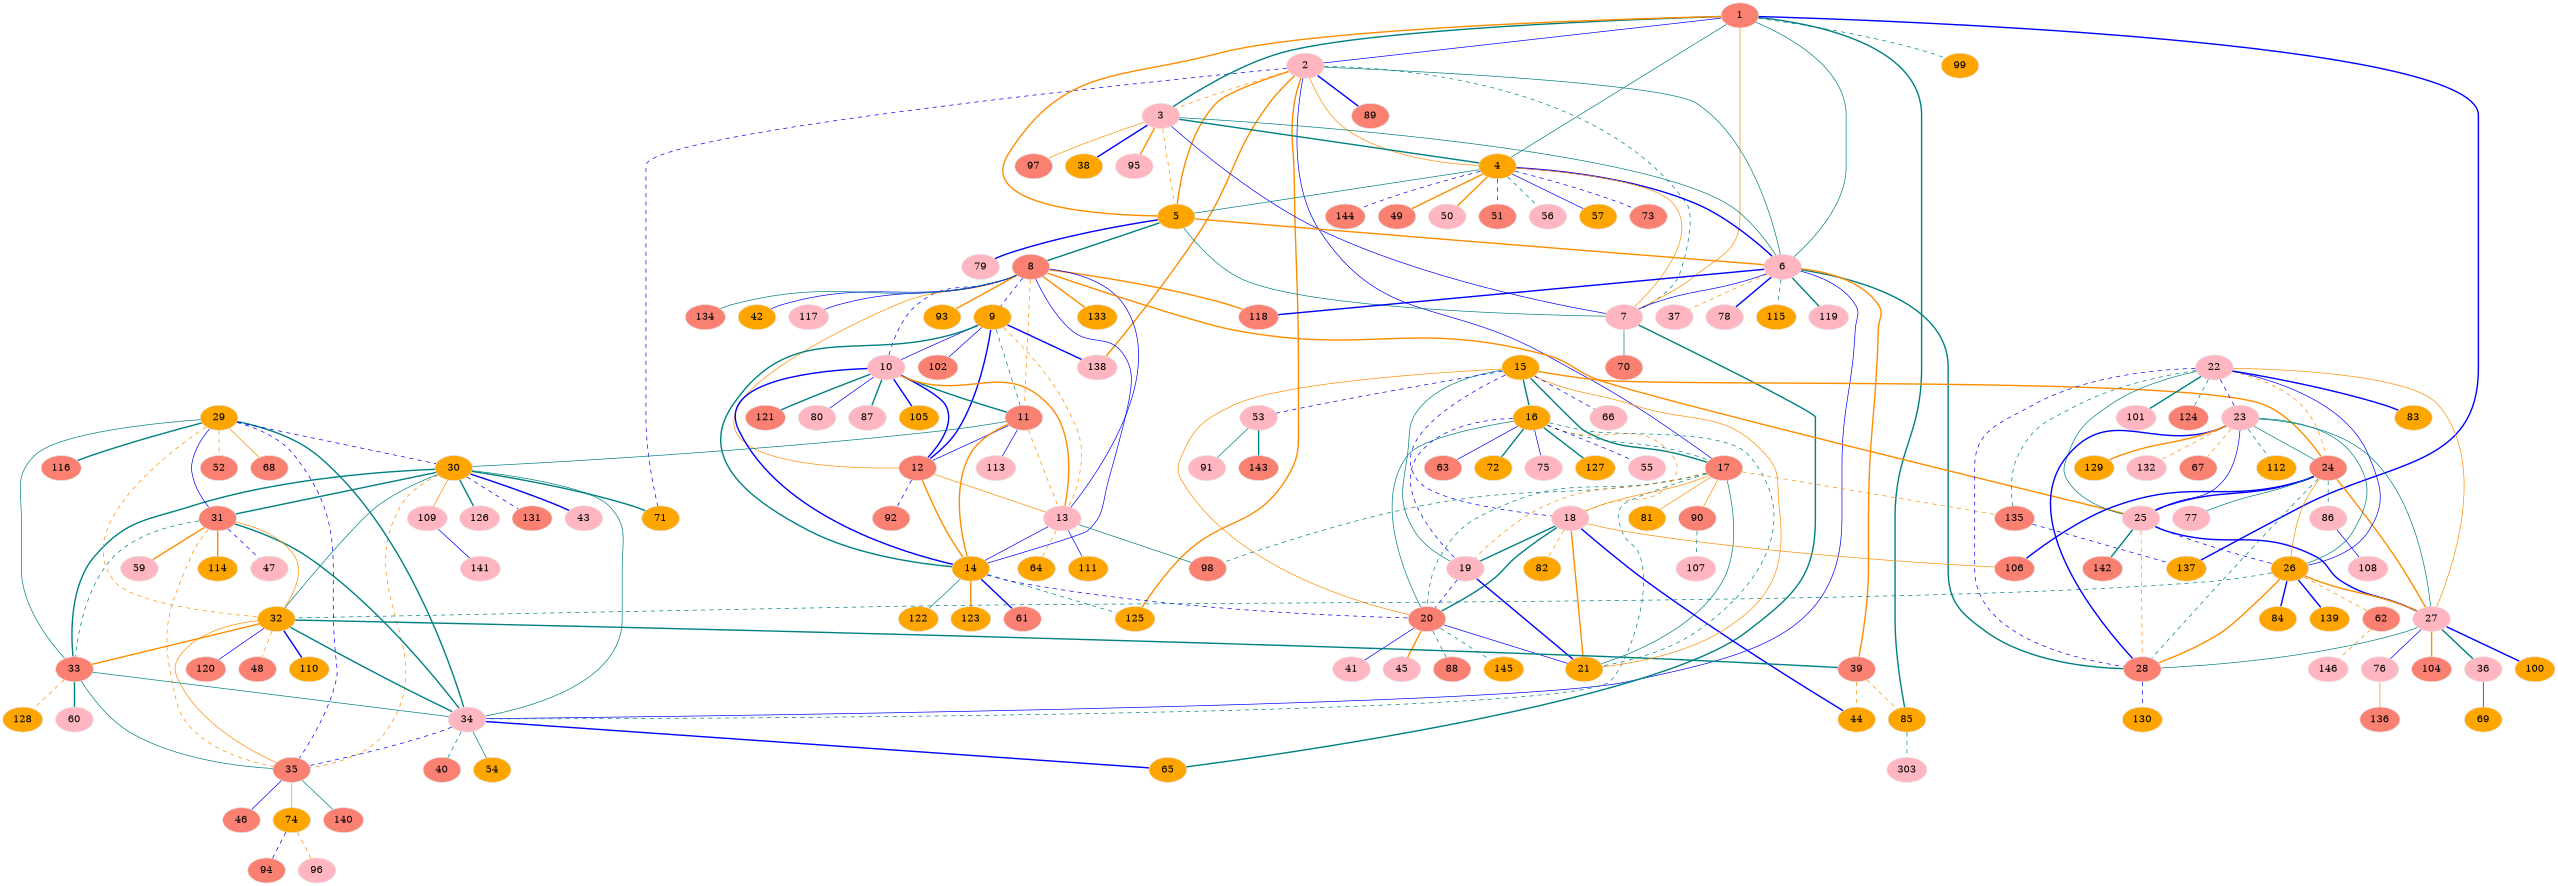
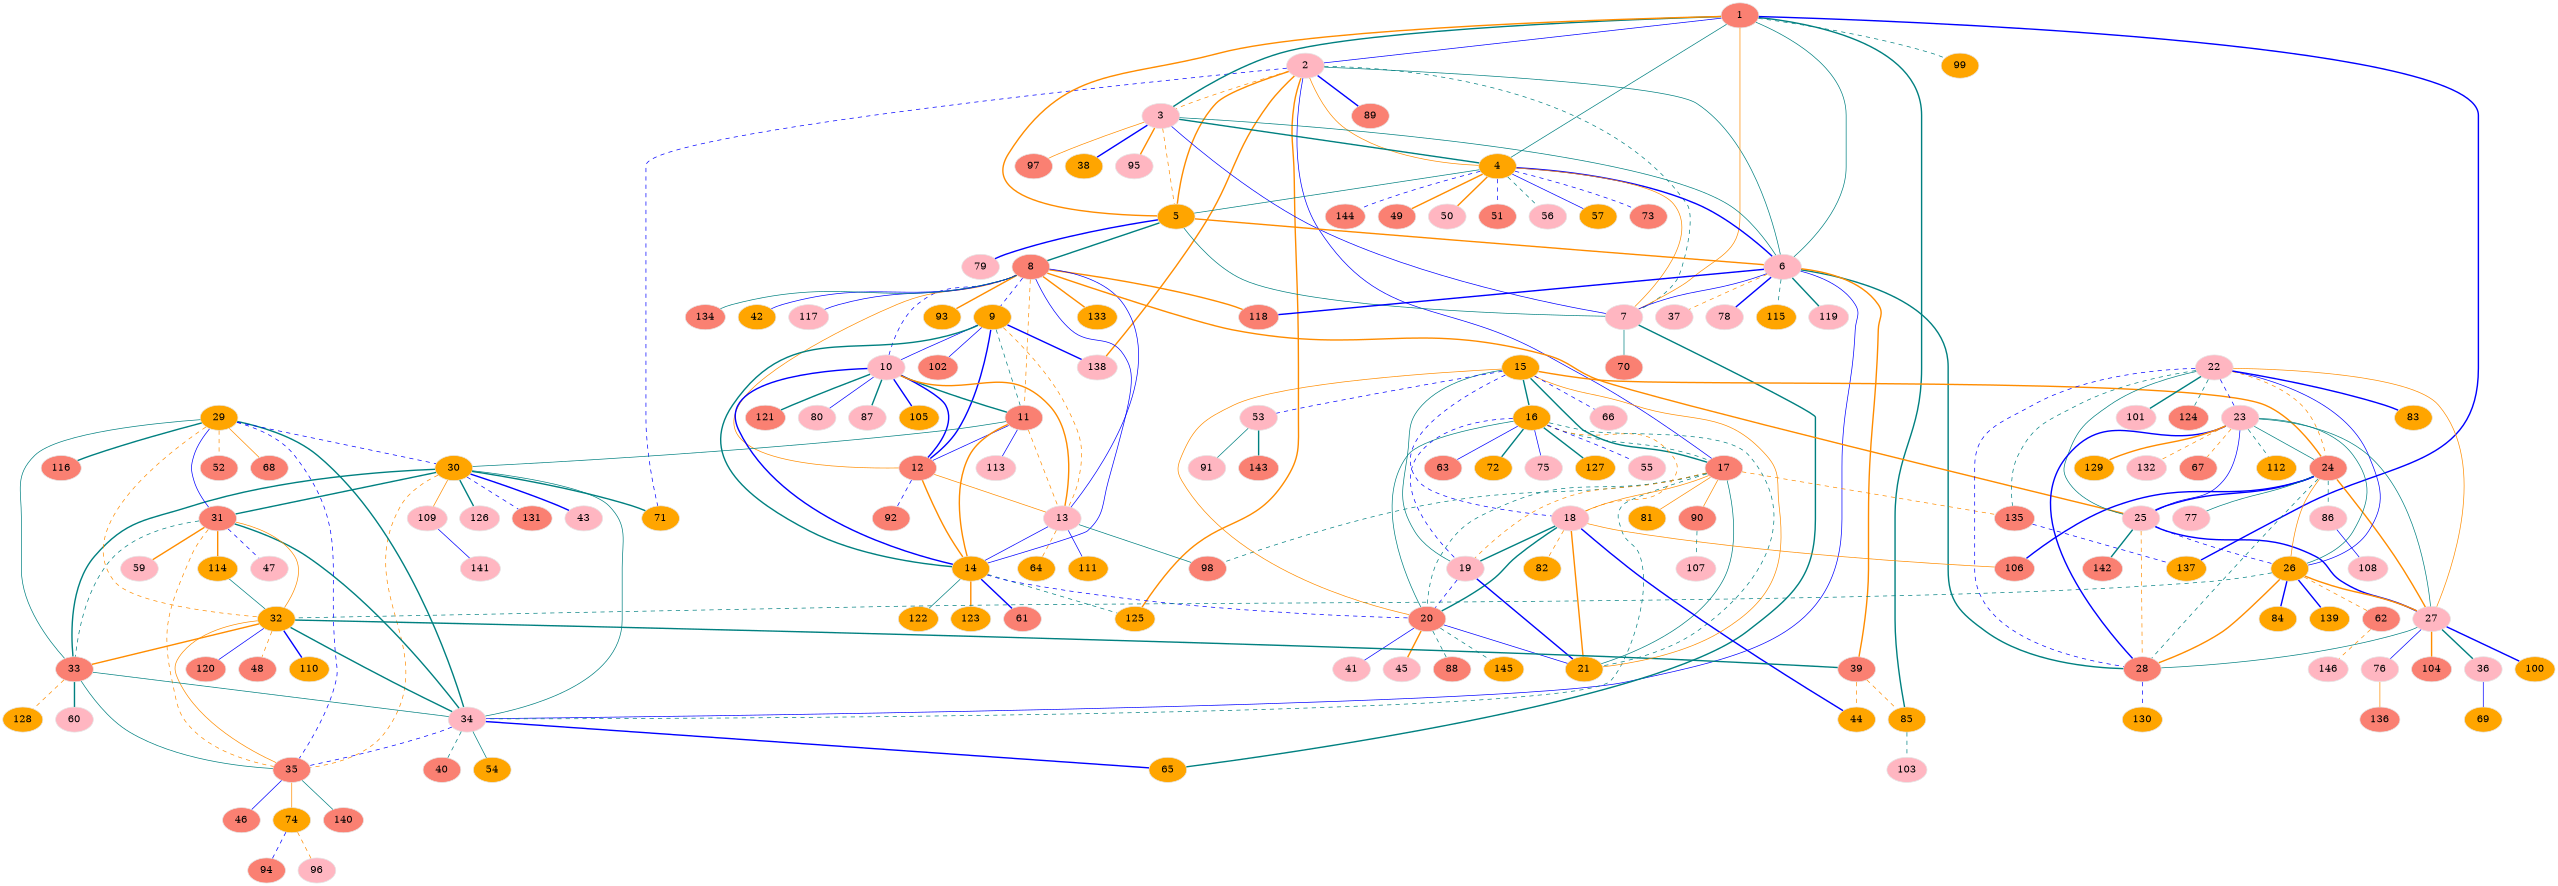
(352, 530) -> (247, 594)
(1907, 770) -> (1907, 770)
